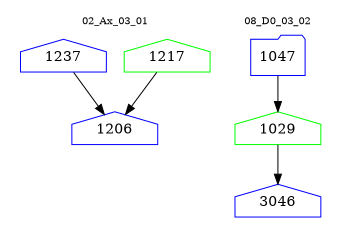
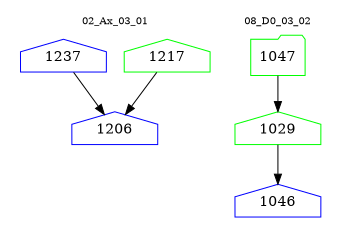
(278, 57) -> (278, 57)
(278, 202) -> (278, 202)
